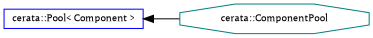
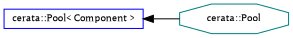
(275, 19) -> (234, 19)
